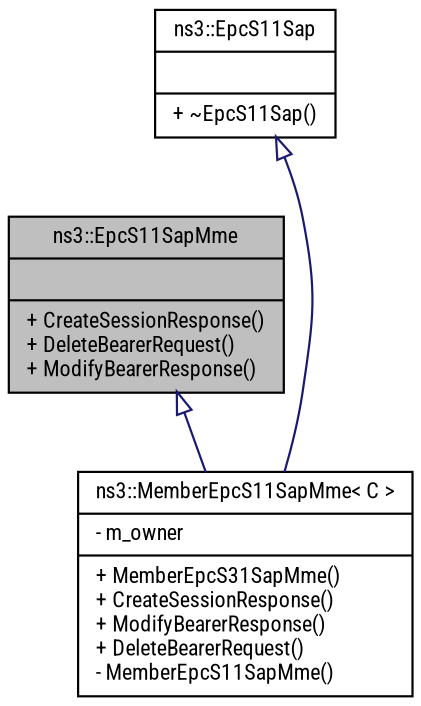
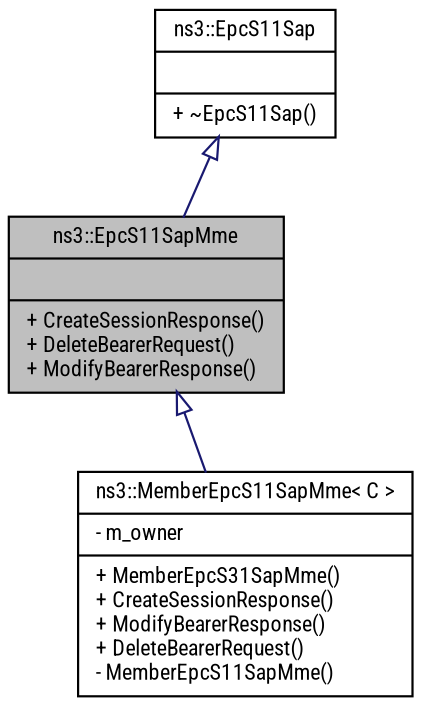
(312, 314) -> (197, 188)
